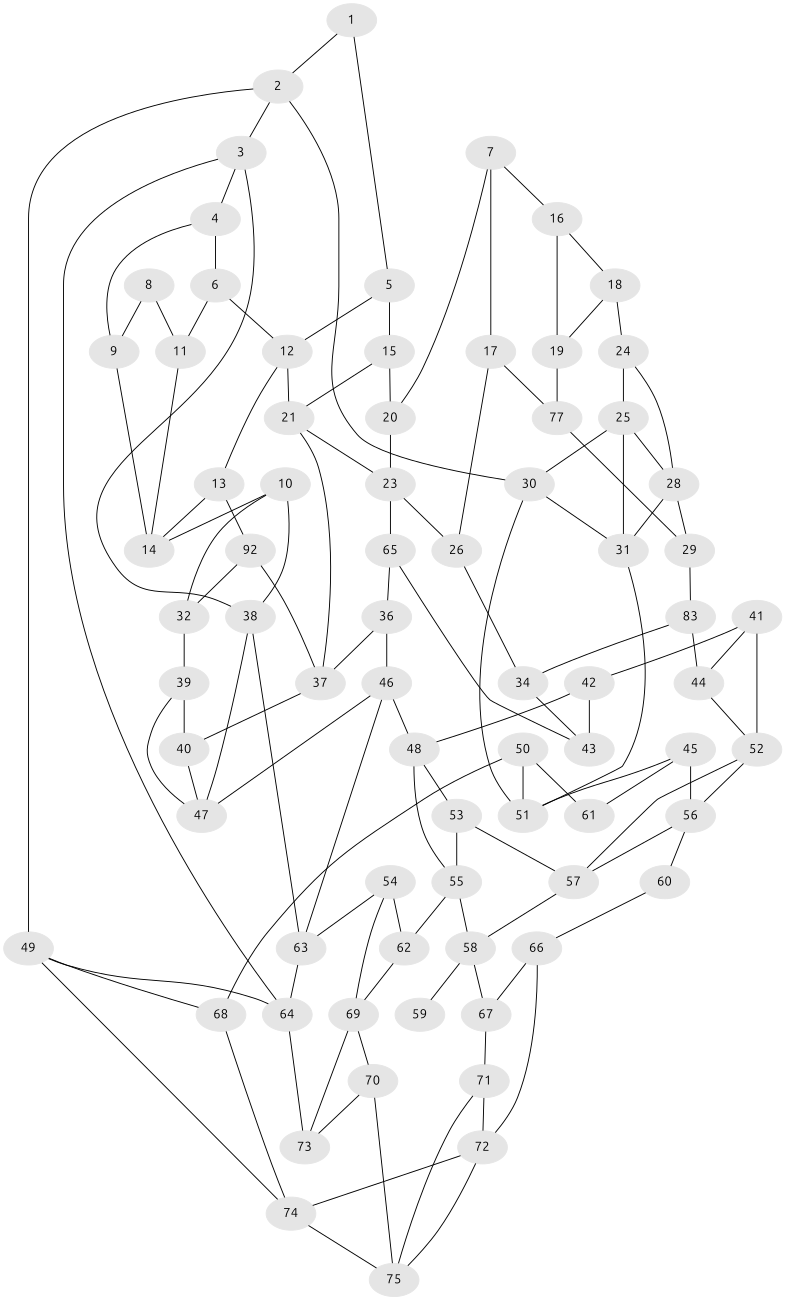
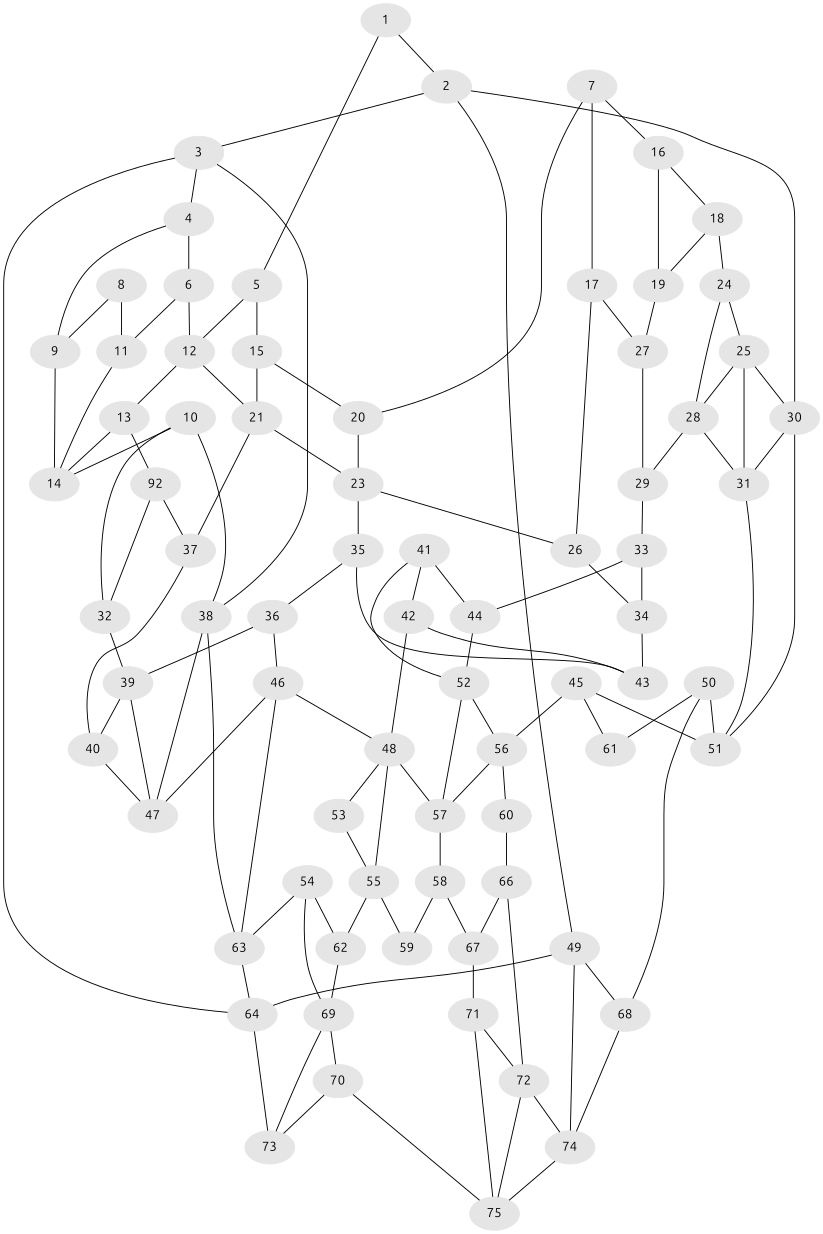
(557, 418) -> (643, 352)
(390, 551) -> (358, 551)
(691, 617) -> (642, 551)
(354, 650) -> (188, 656)
(515, 849) -> (415, 783)
(464, 915) -> (390, 915)
